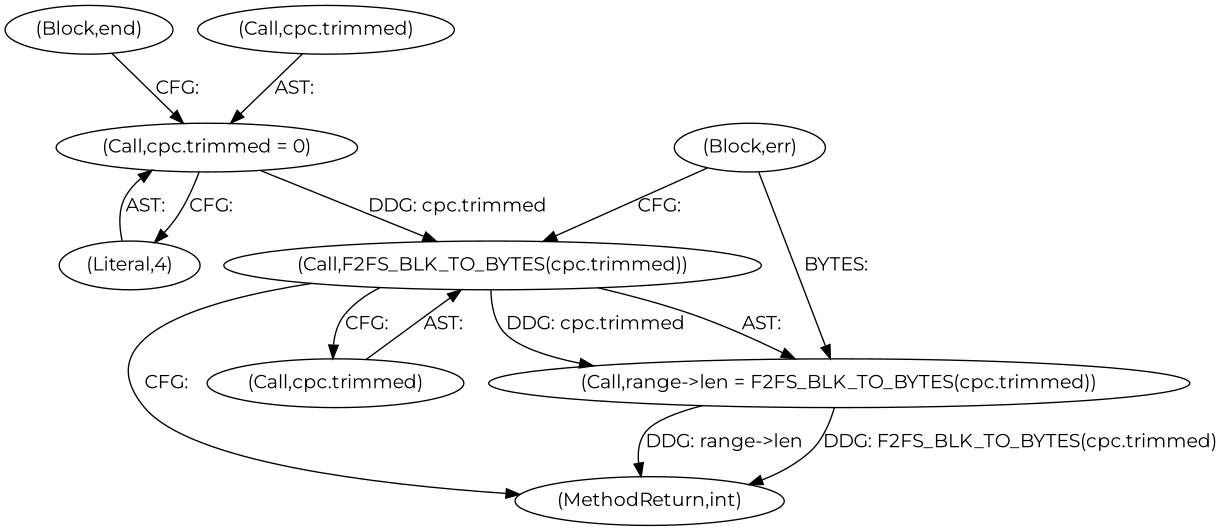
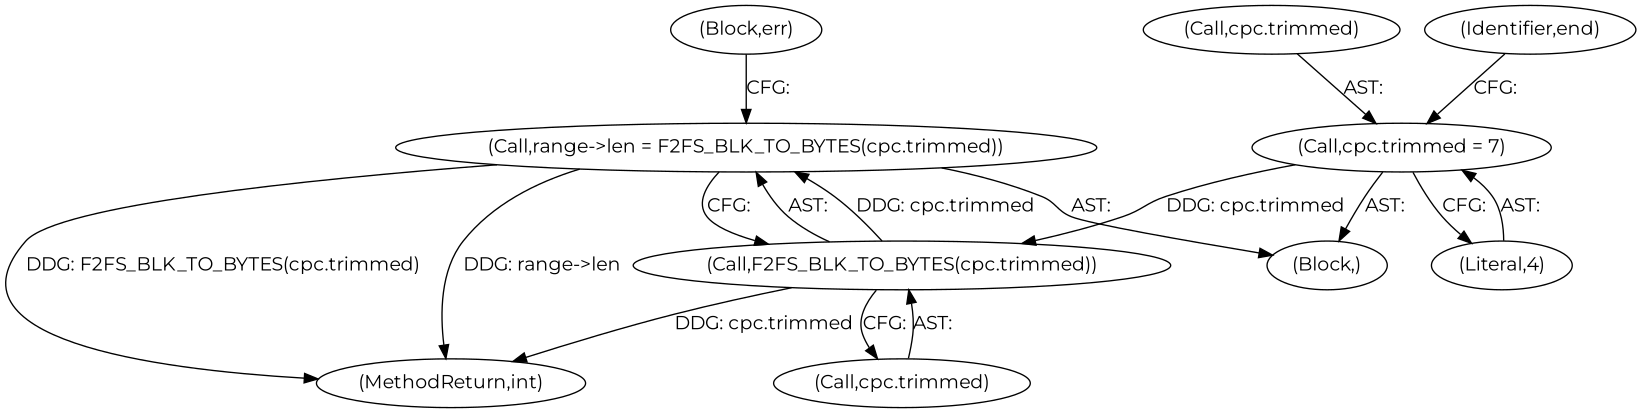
(89, 30) -> (1530, 30)
(207, 148) -> (1402, 148)
(632, 202) -> (708, 218)
(839, 265) -> (771, 89)
none -> (1327, 265)
(170, 383) -> (765, 324)
